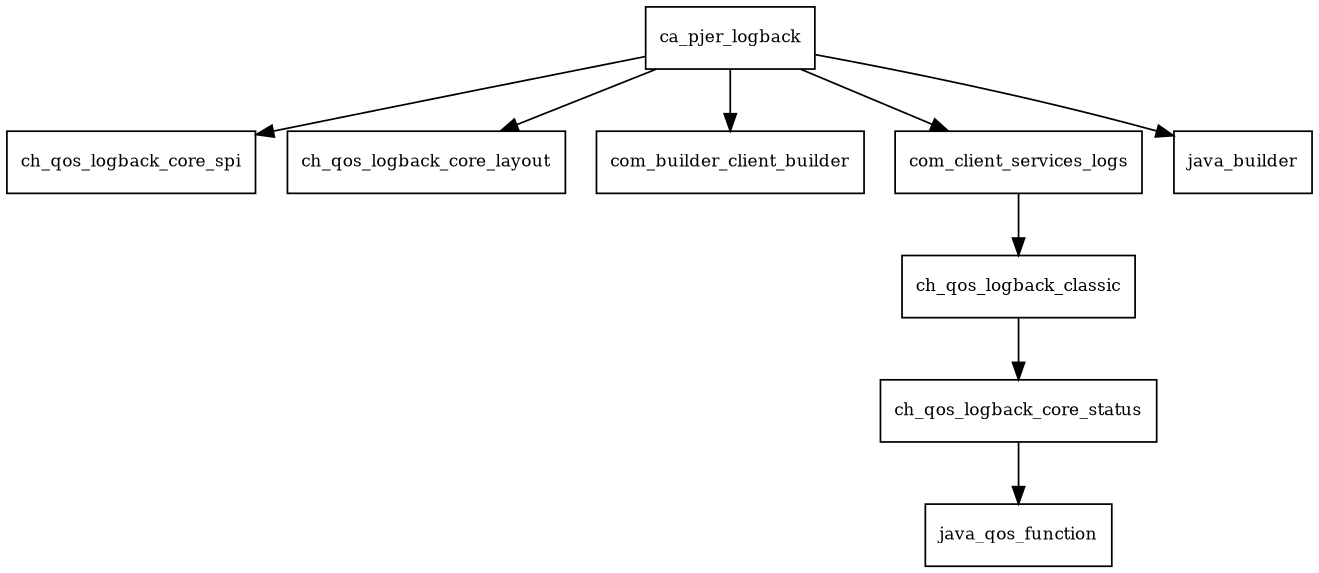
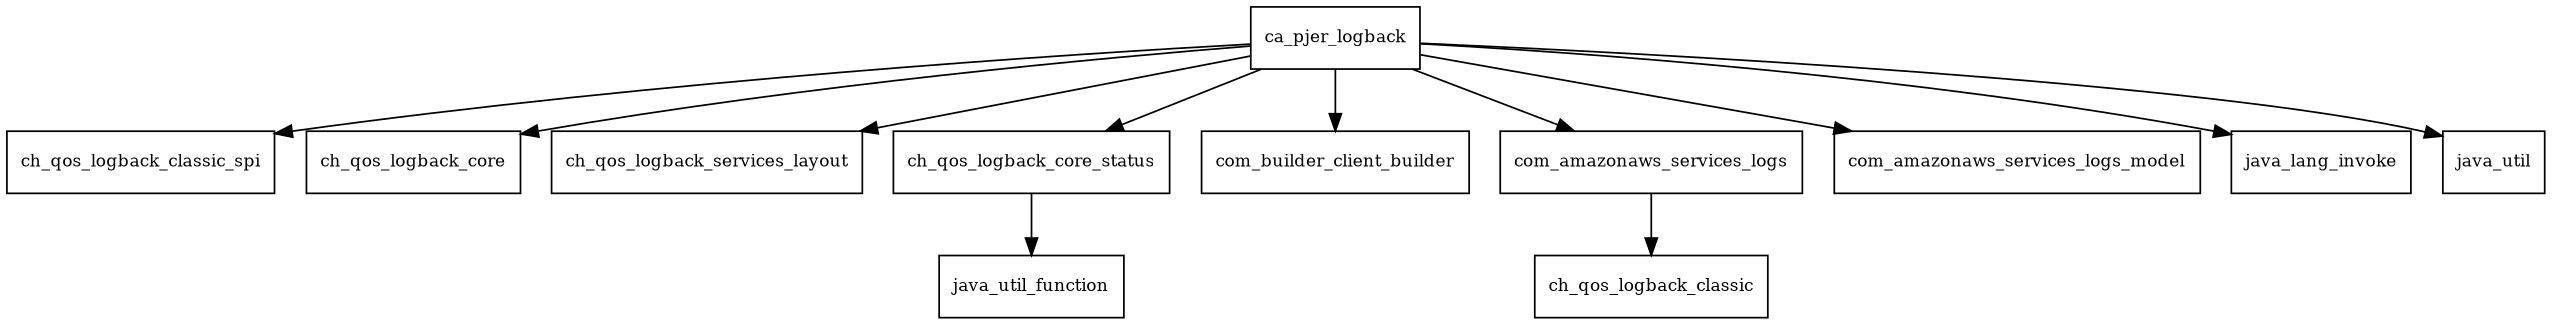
(131, 162) -> (141, 162)
none -> (413, 162)
(426, 162) -> (707, 162)
(1019, 162) -> (1651, 162)
(1243, 162) -> (2494, 162)
none -> (2017, 162)
none -> (2321, 162)
(1019, 340) -> (1192, 97)
(1019, 535) -> (1032, 287)
